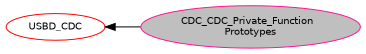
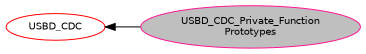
(251, 27) -> (251, 27)
